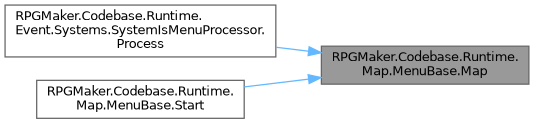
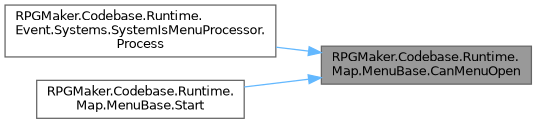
(425, 65) -> (426, 65)
